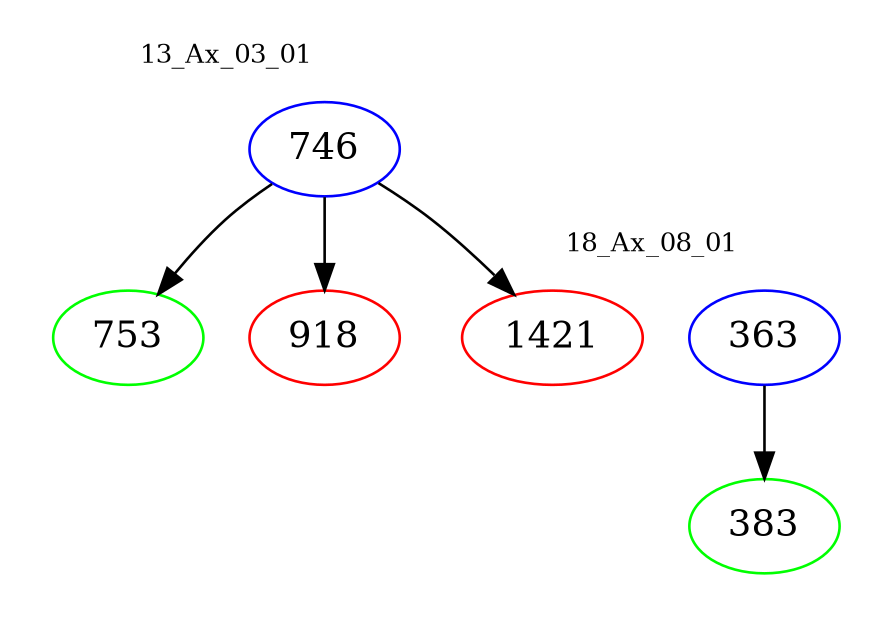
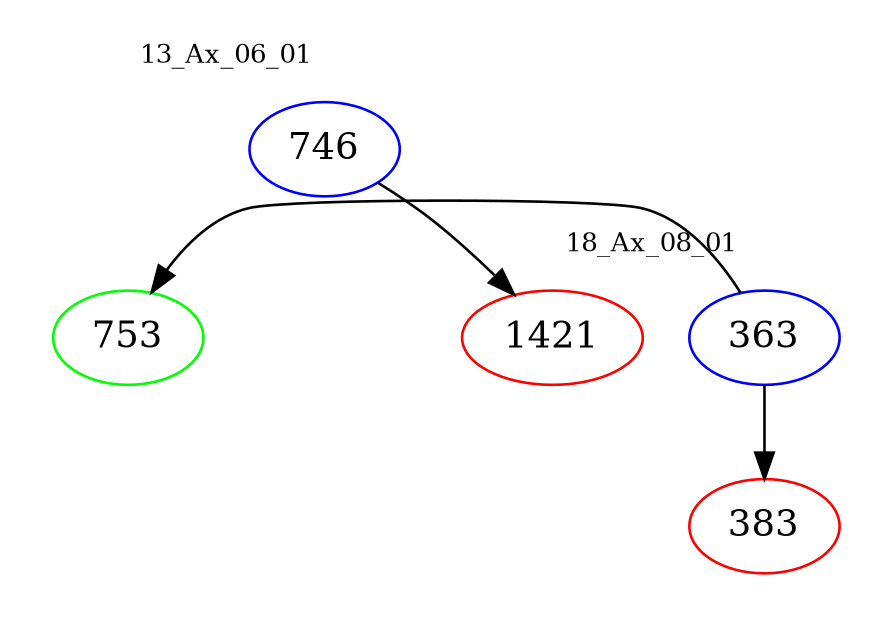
(226, 56) -> (226, 56)
(220, 225) -> (460, 201)
(325, 338) -> none
(764, 526) -> (764, 526)
